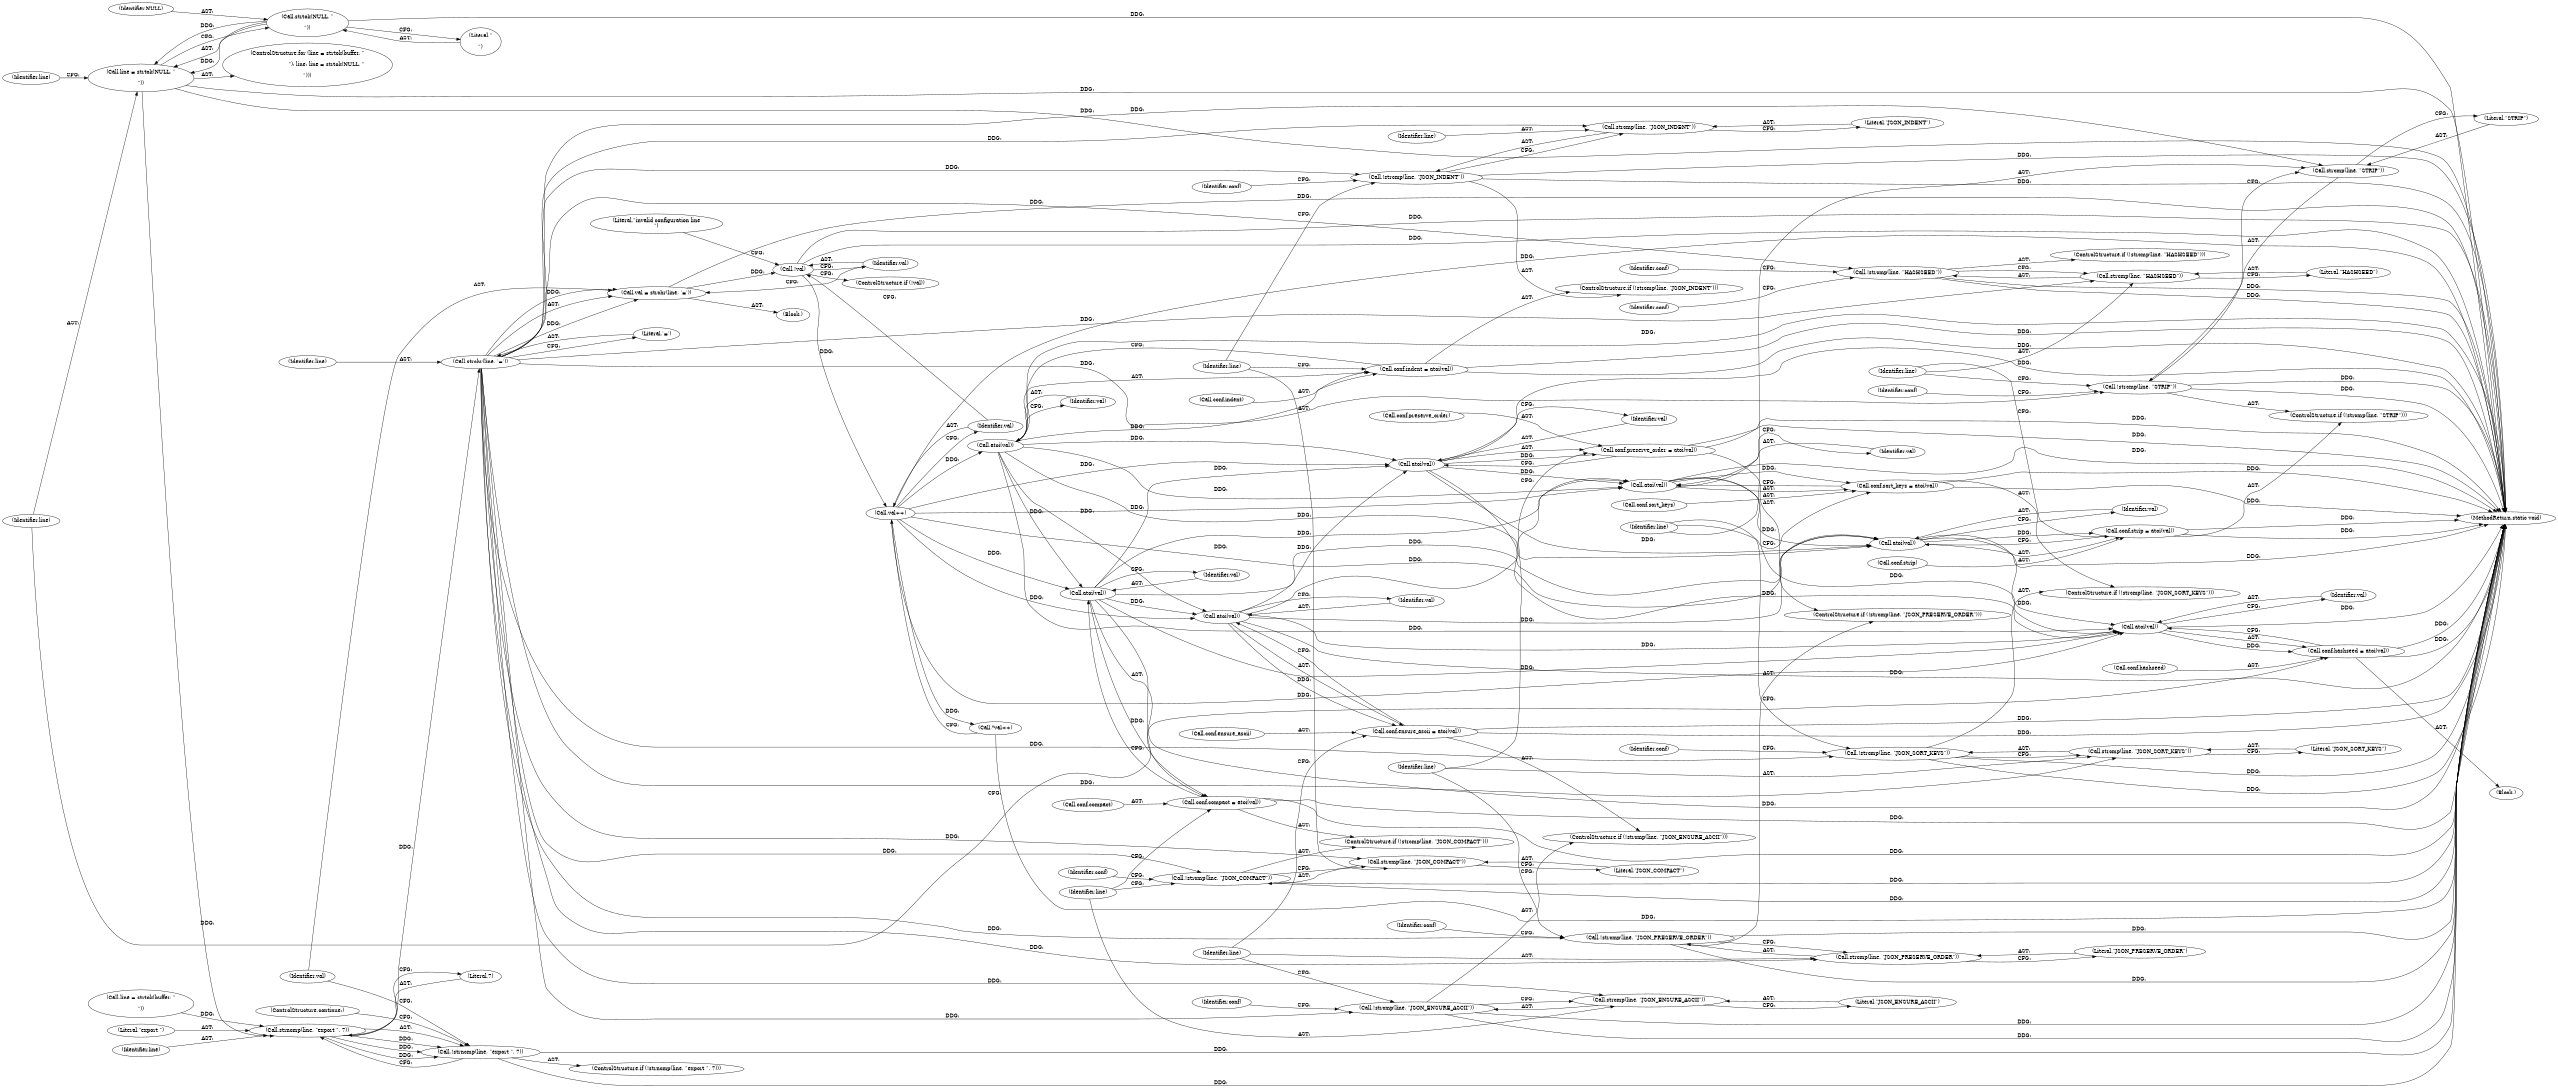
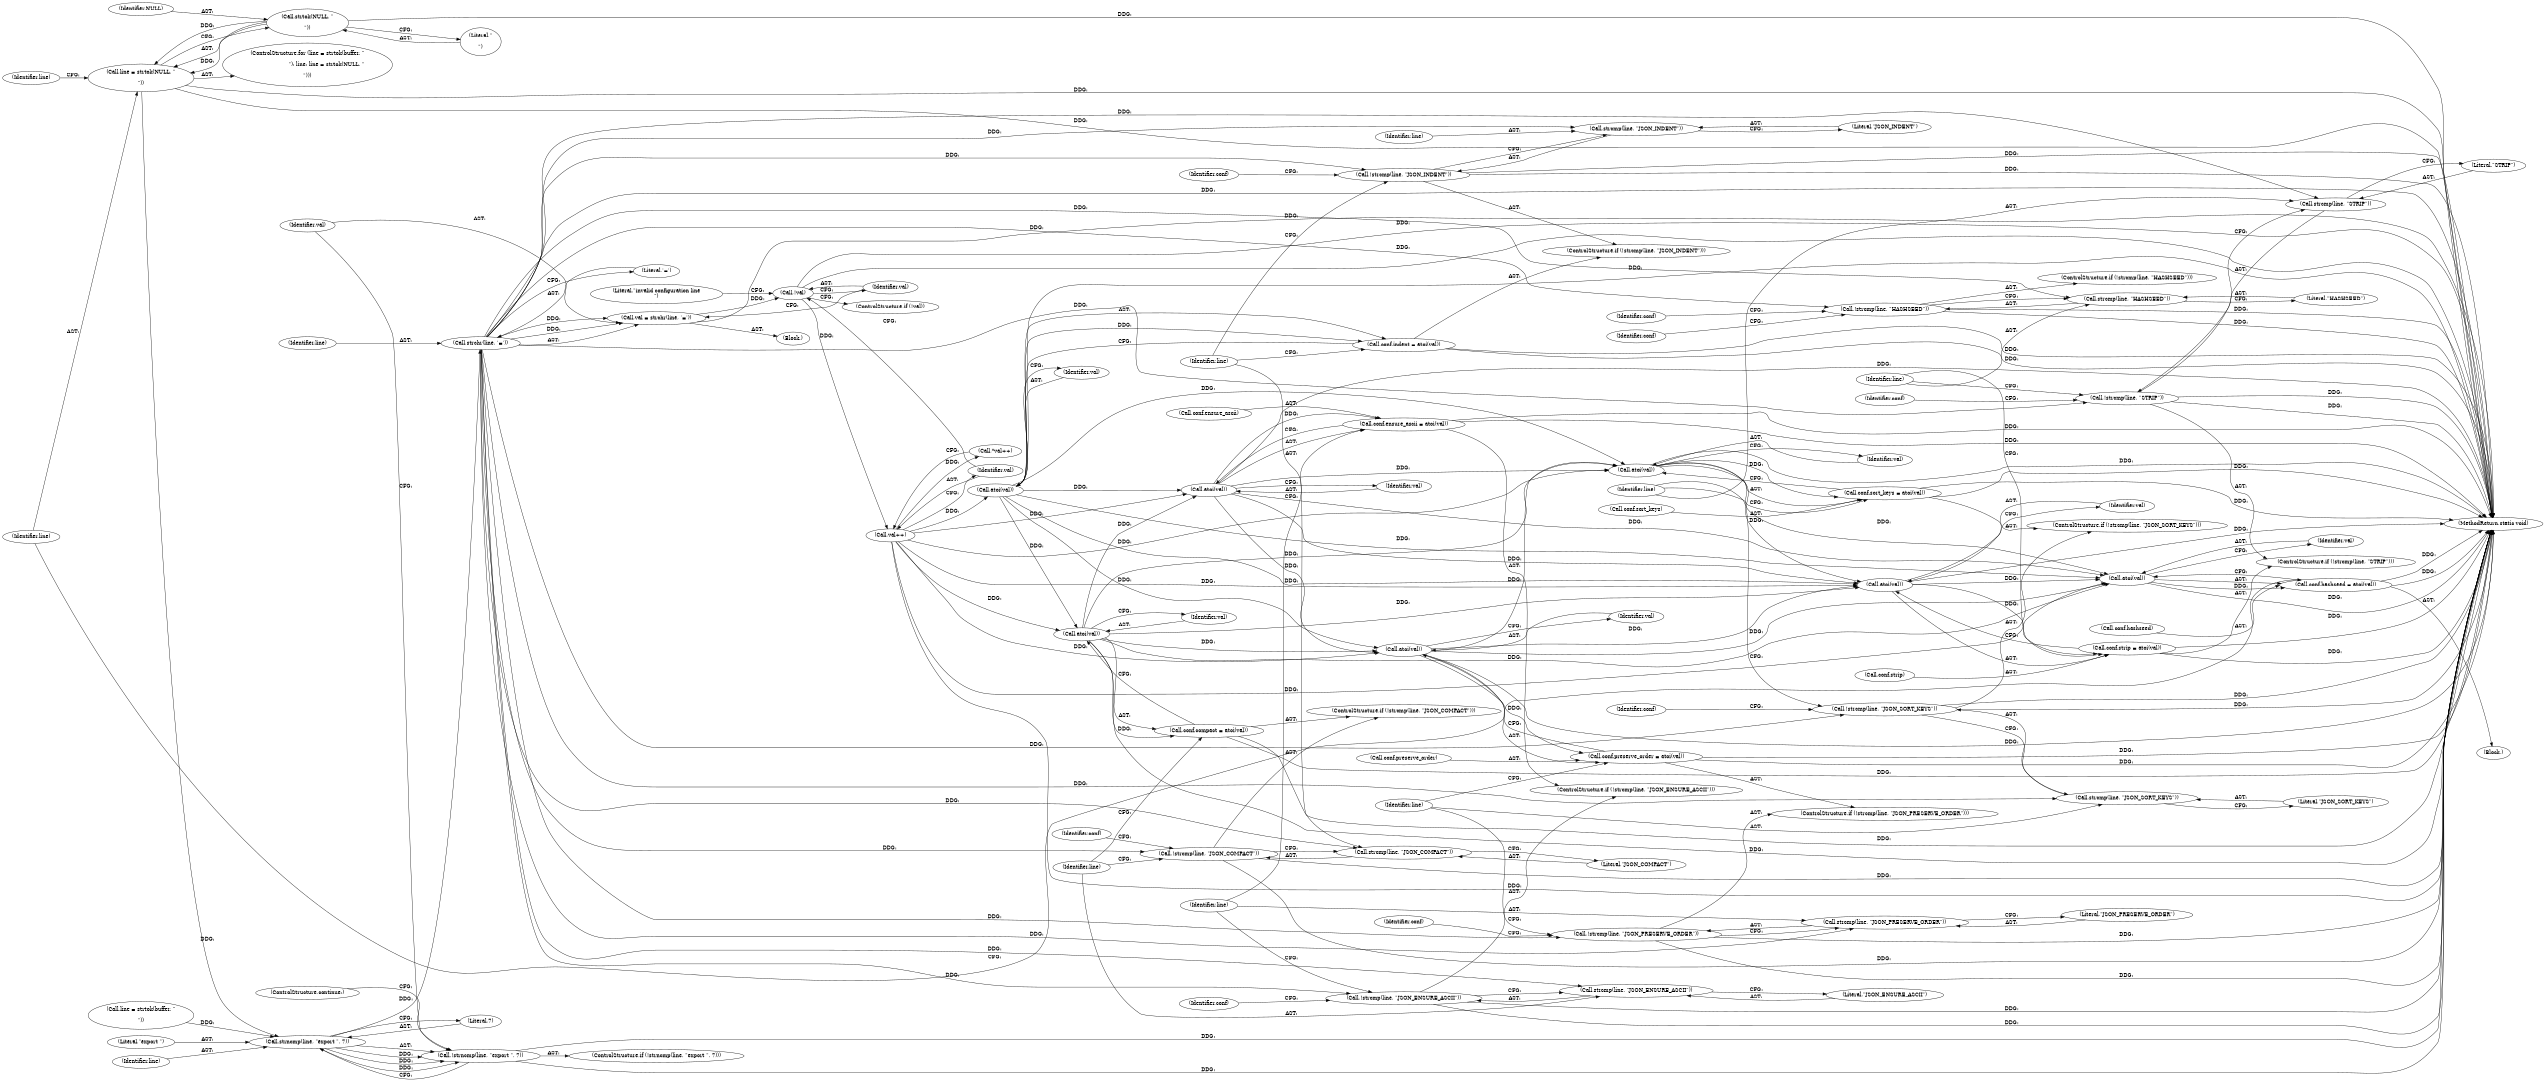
(1222, 400) -> none
(1088, 805) -> none
(1844, 920) -> (1584, 191)
